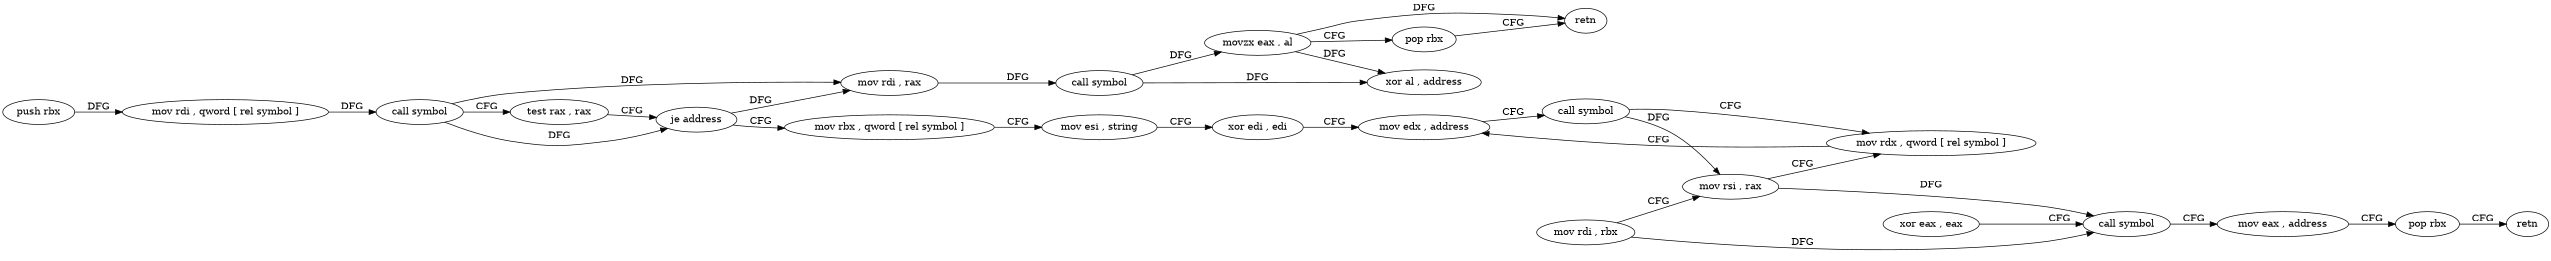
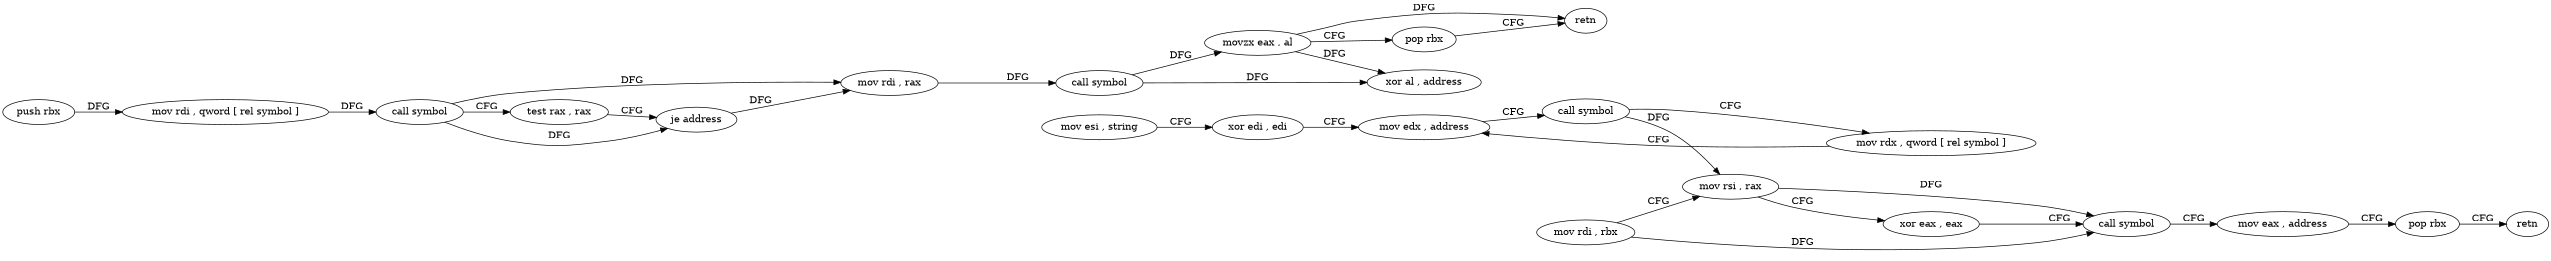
(889, 127) -> none
(1821, 167) -> (1817, 212)
